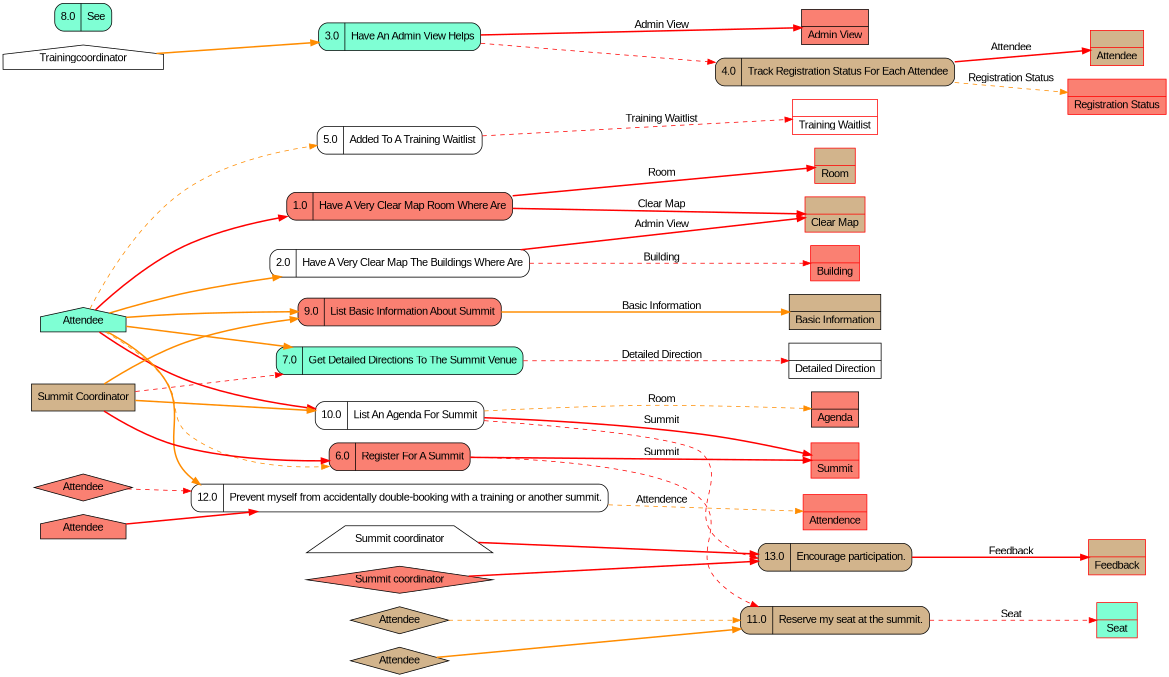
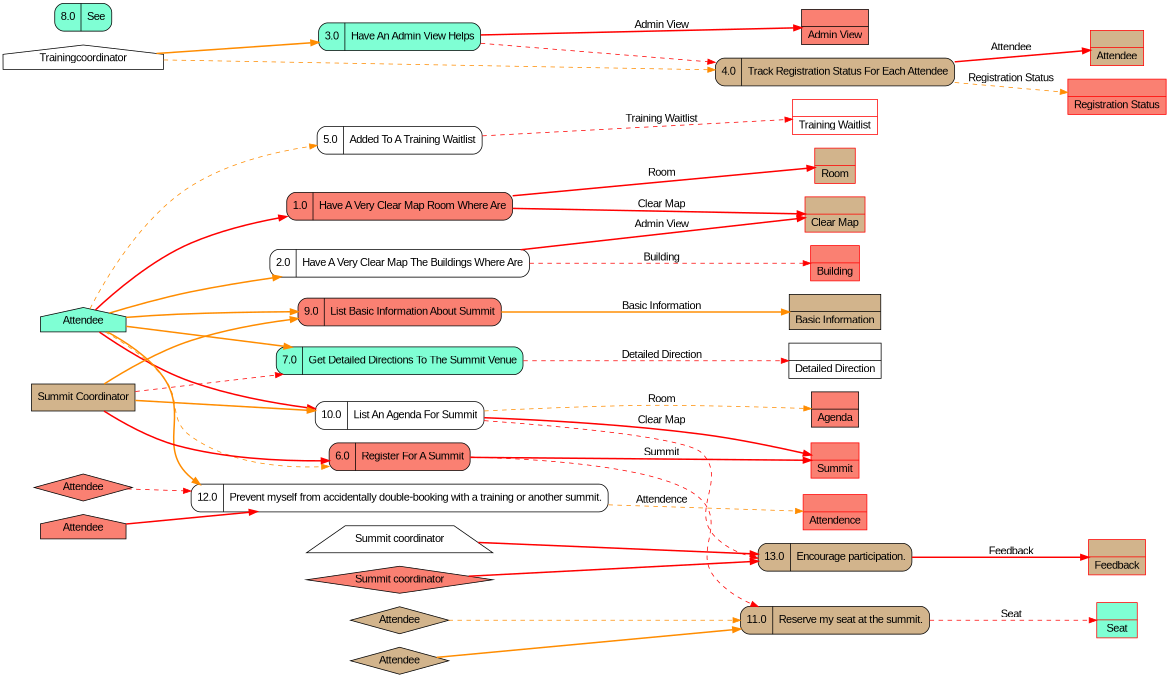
none -> (436, 65)
(662, 420) -> (662, 420)
